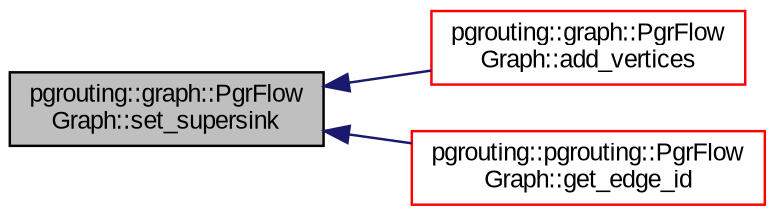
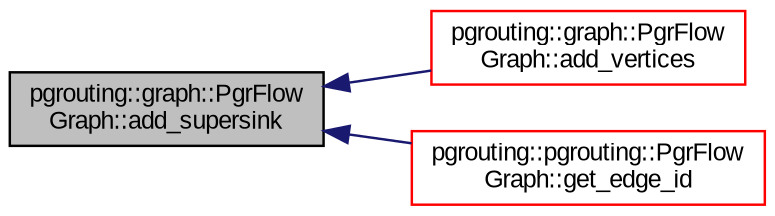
(167, 109) -> (167, 109)
